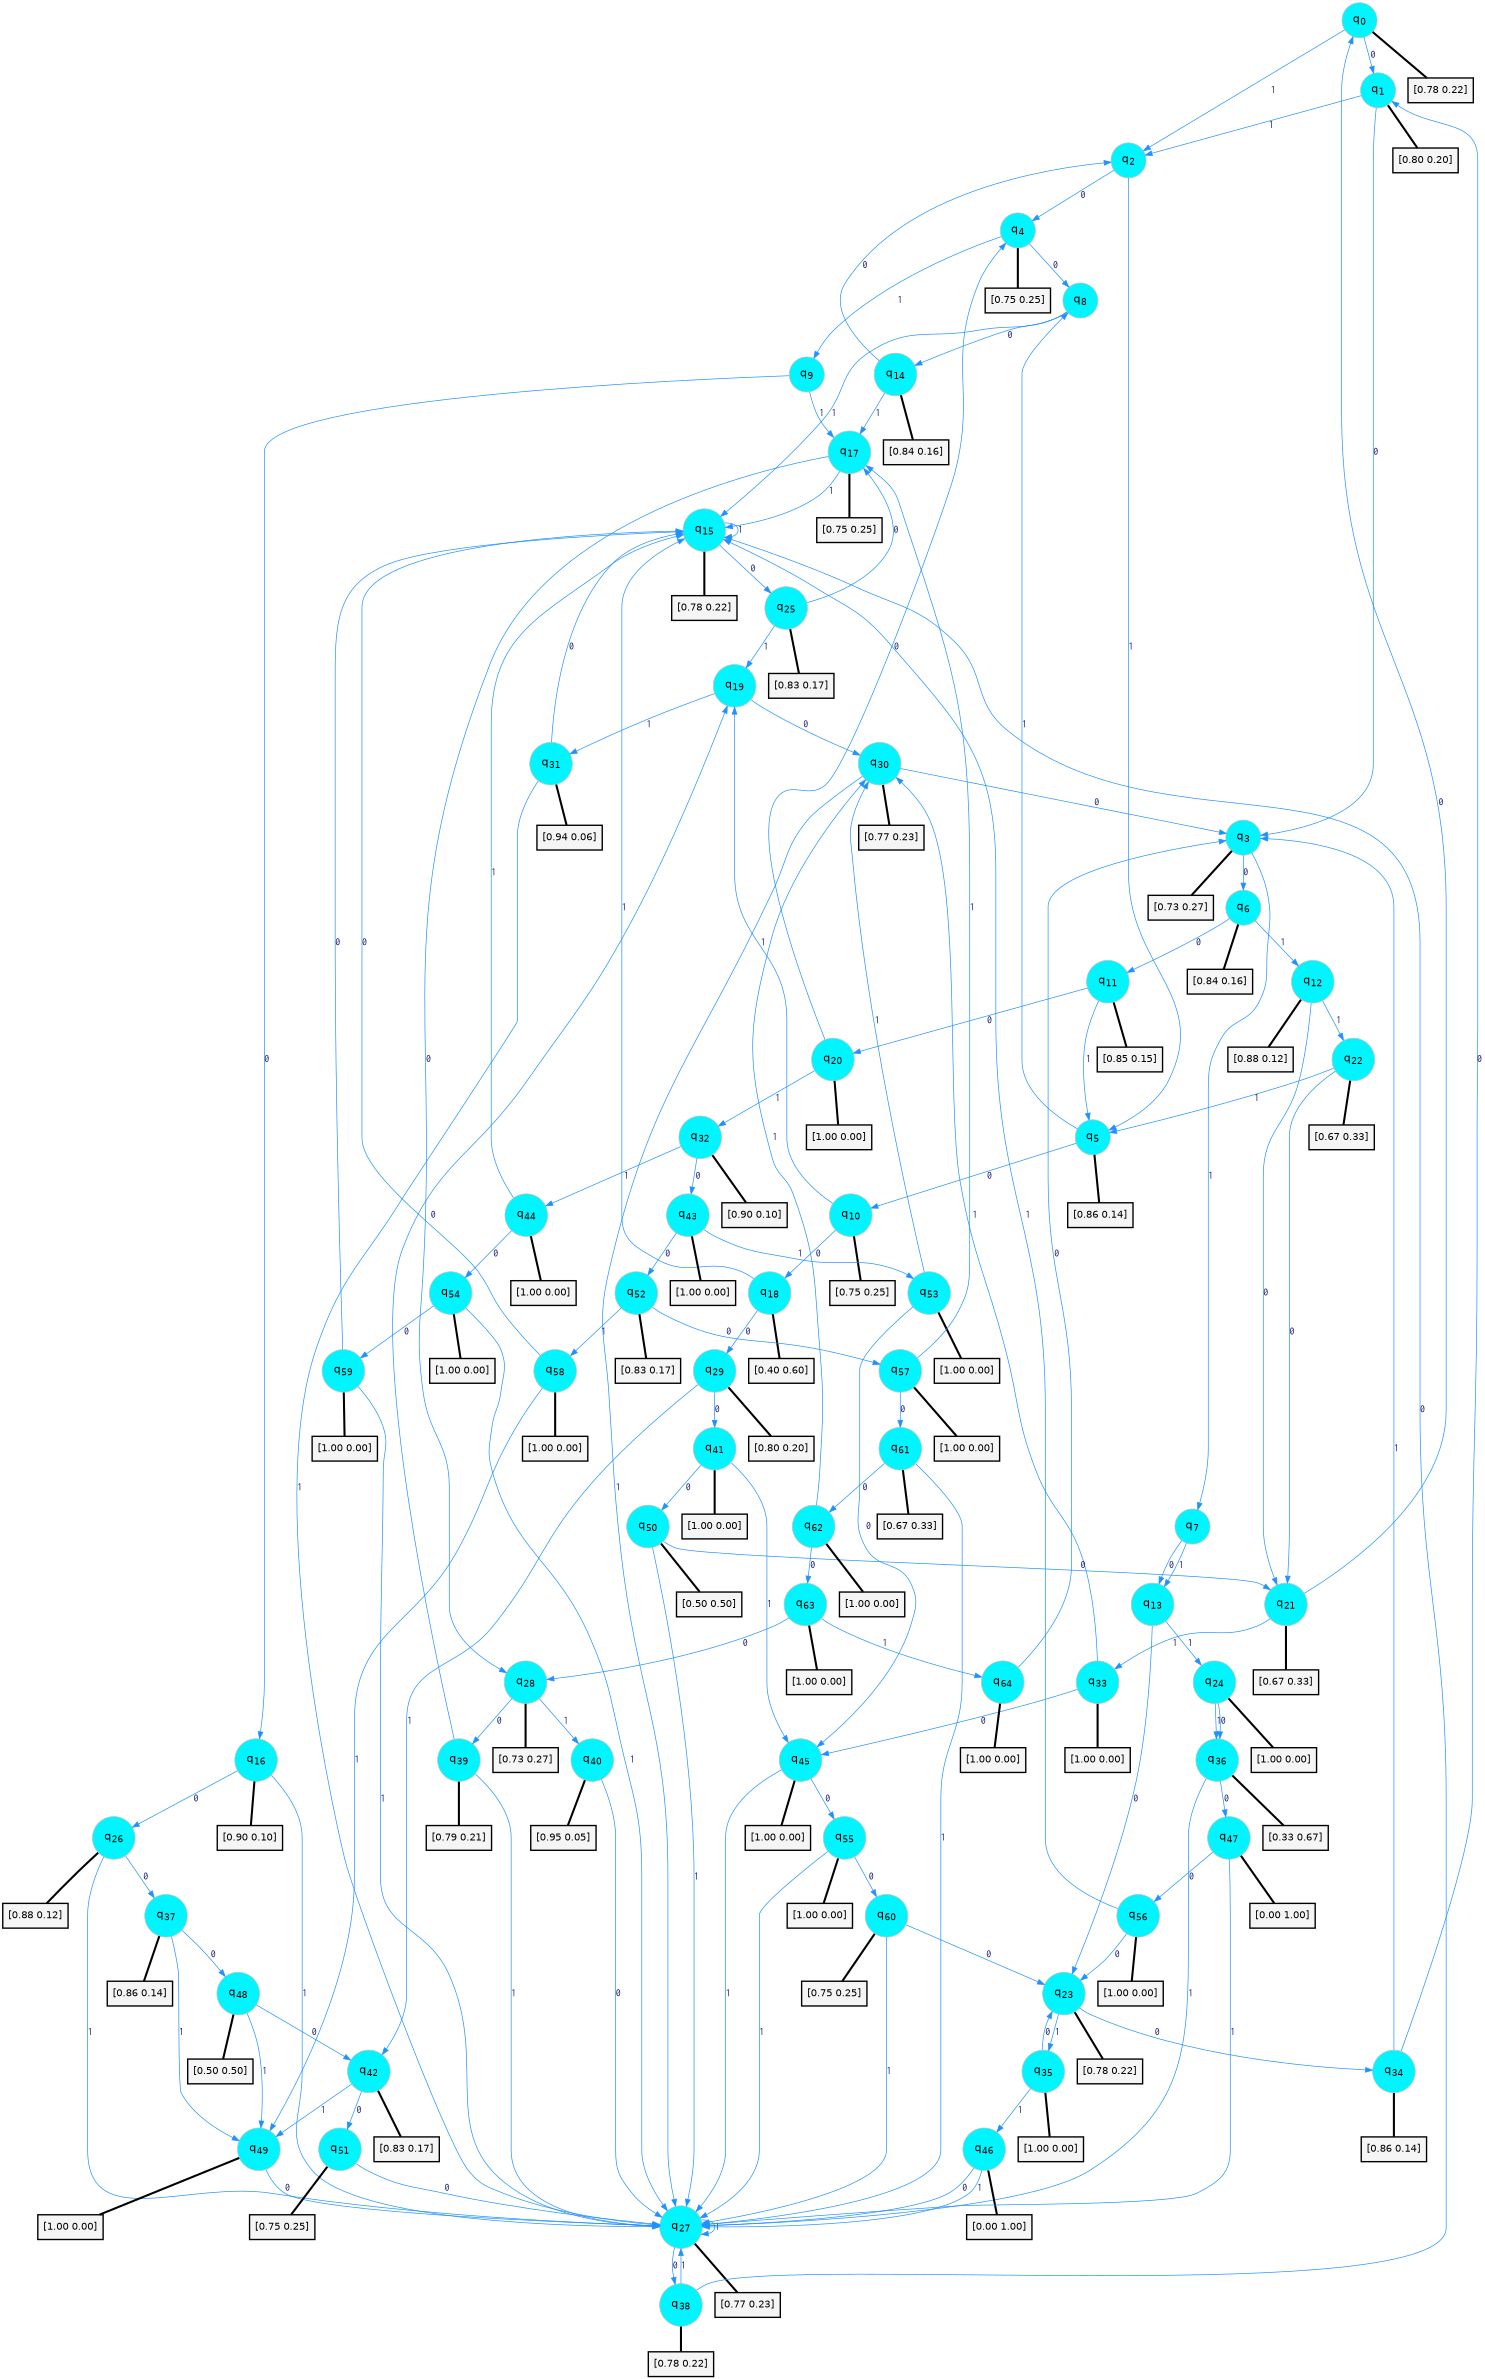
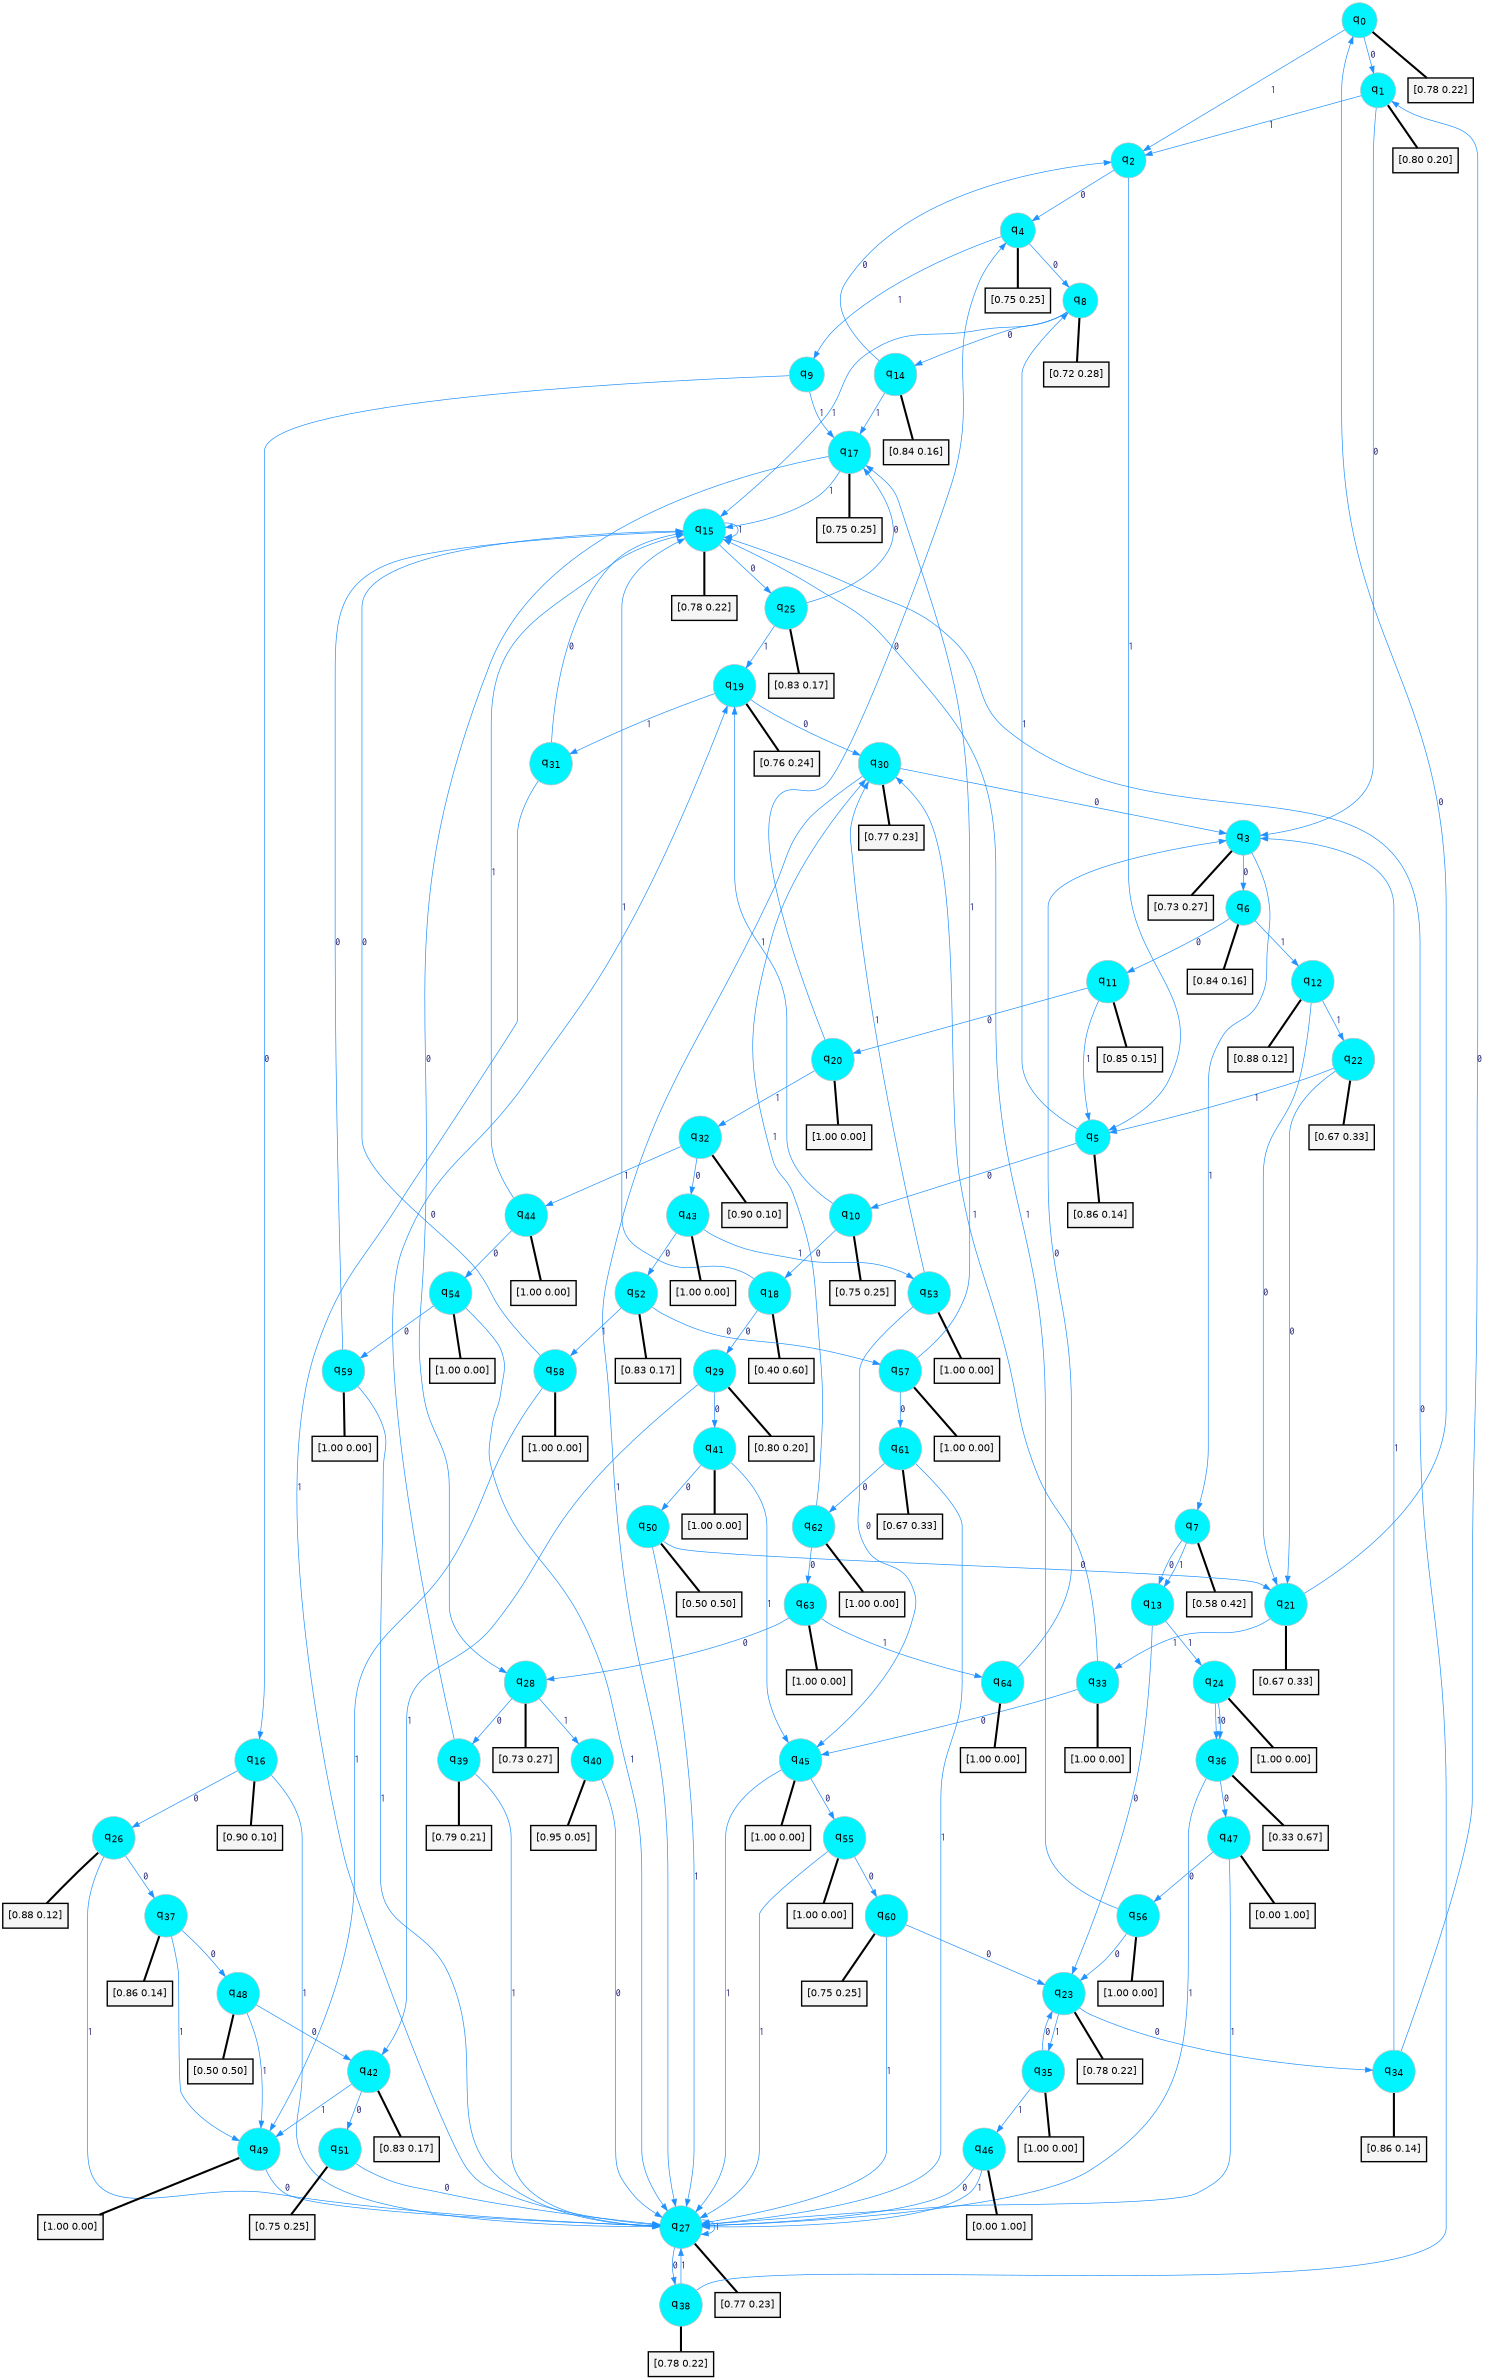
none -> (1076, 374)
none -> (787, 764)
(570, 838) -> none
none -> (1219, 1604)
